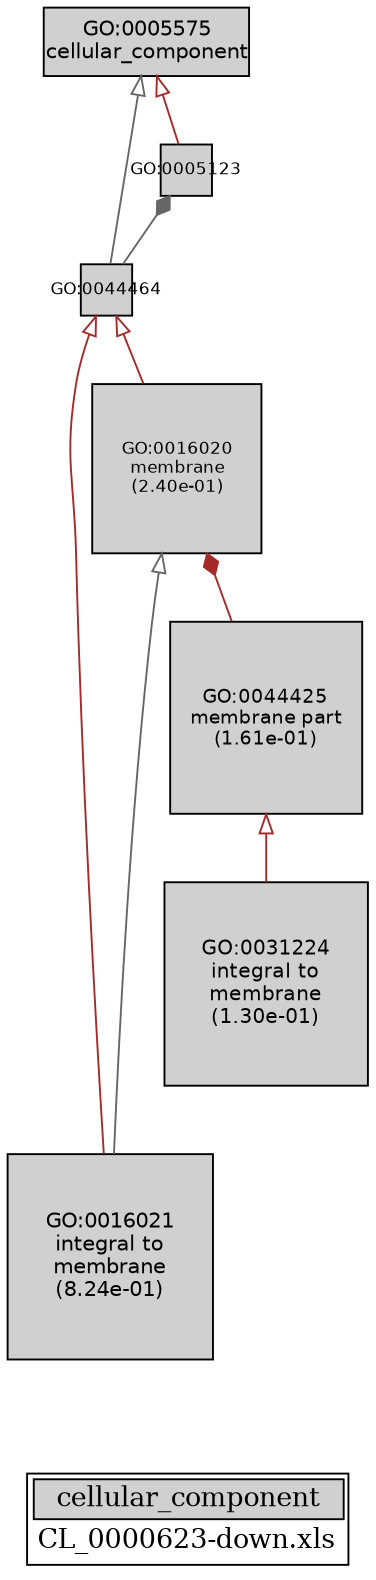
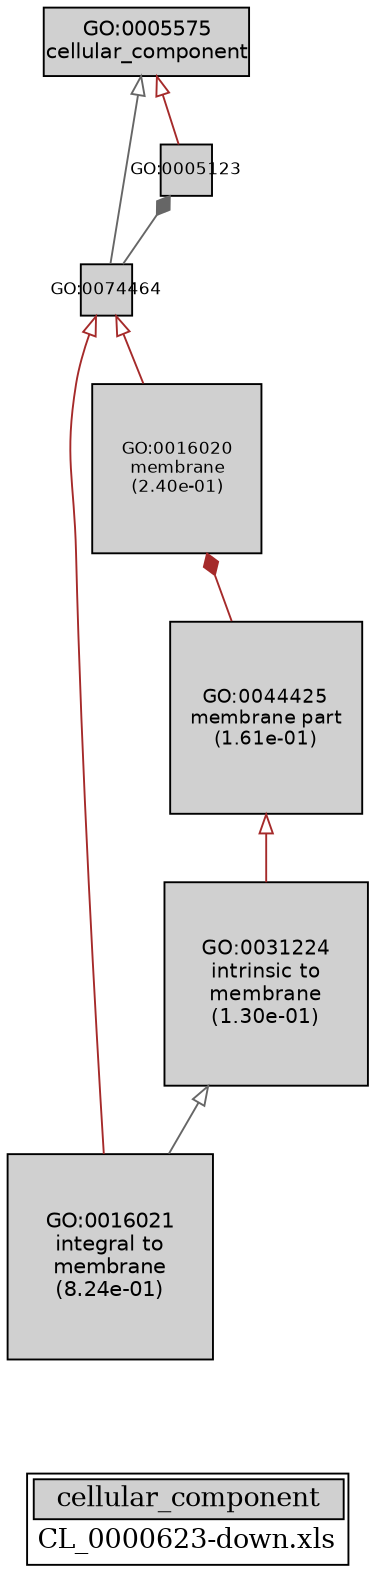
(106, 290) -> (106, 290)
(130, 863) -> (184, 1128)
(266, 971) -> (266, 971)
